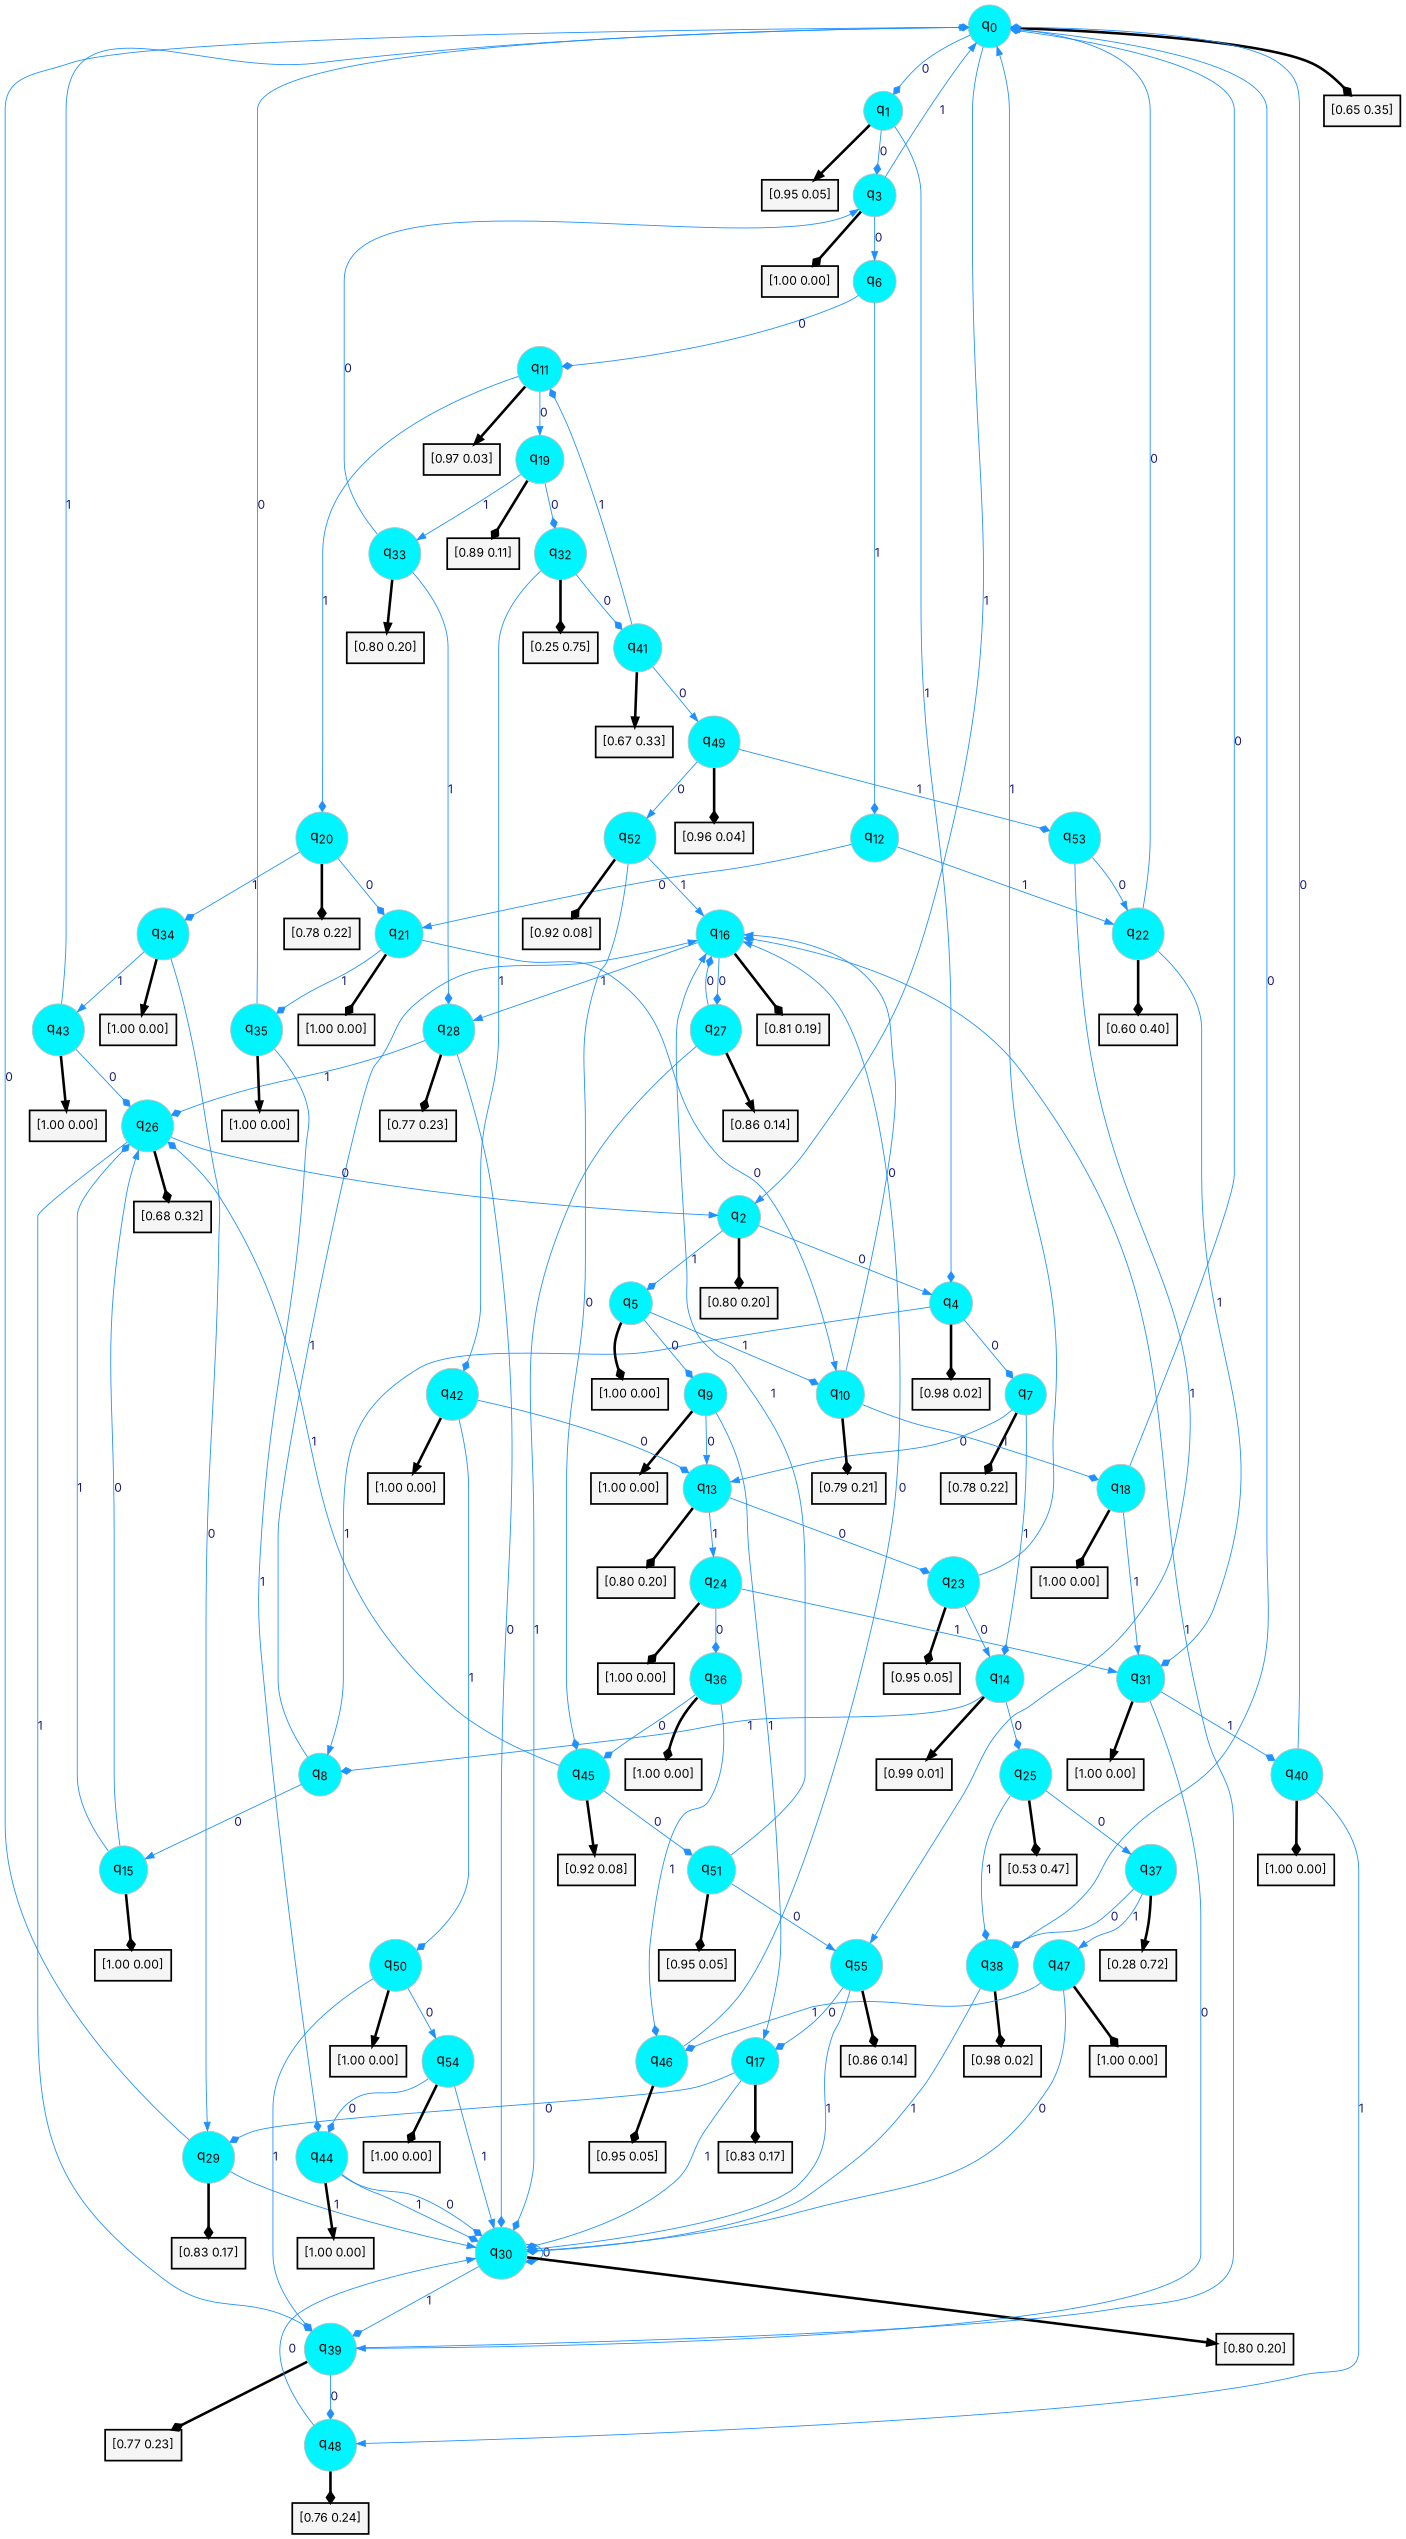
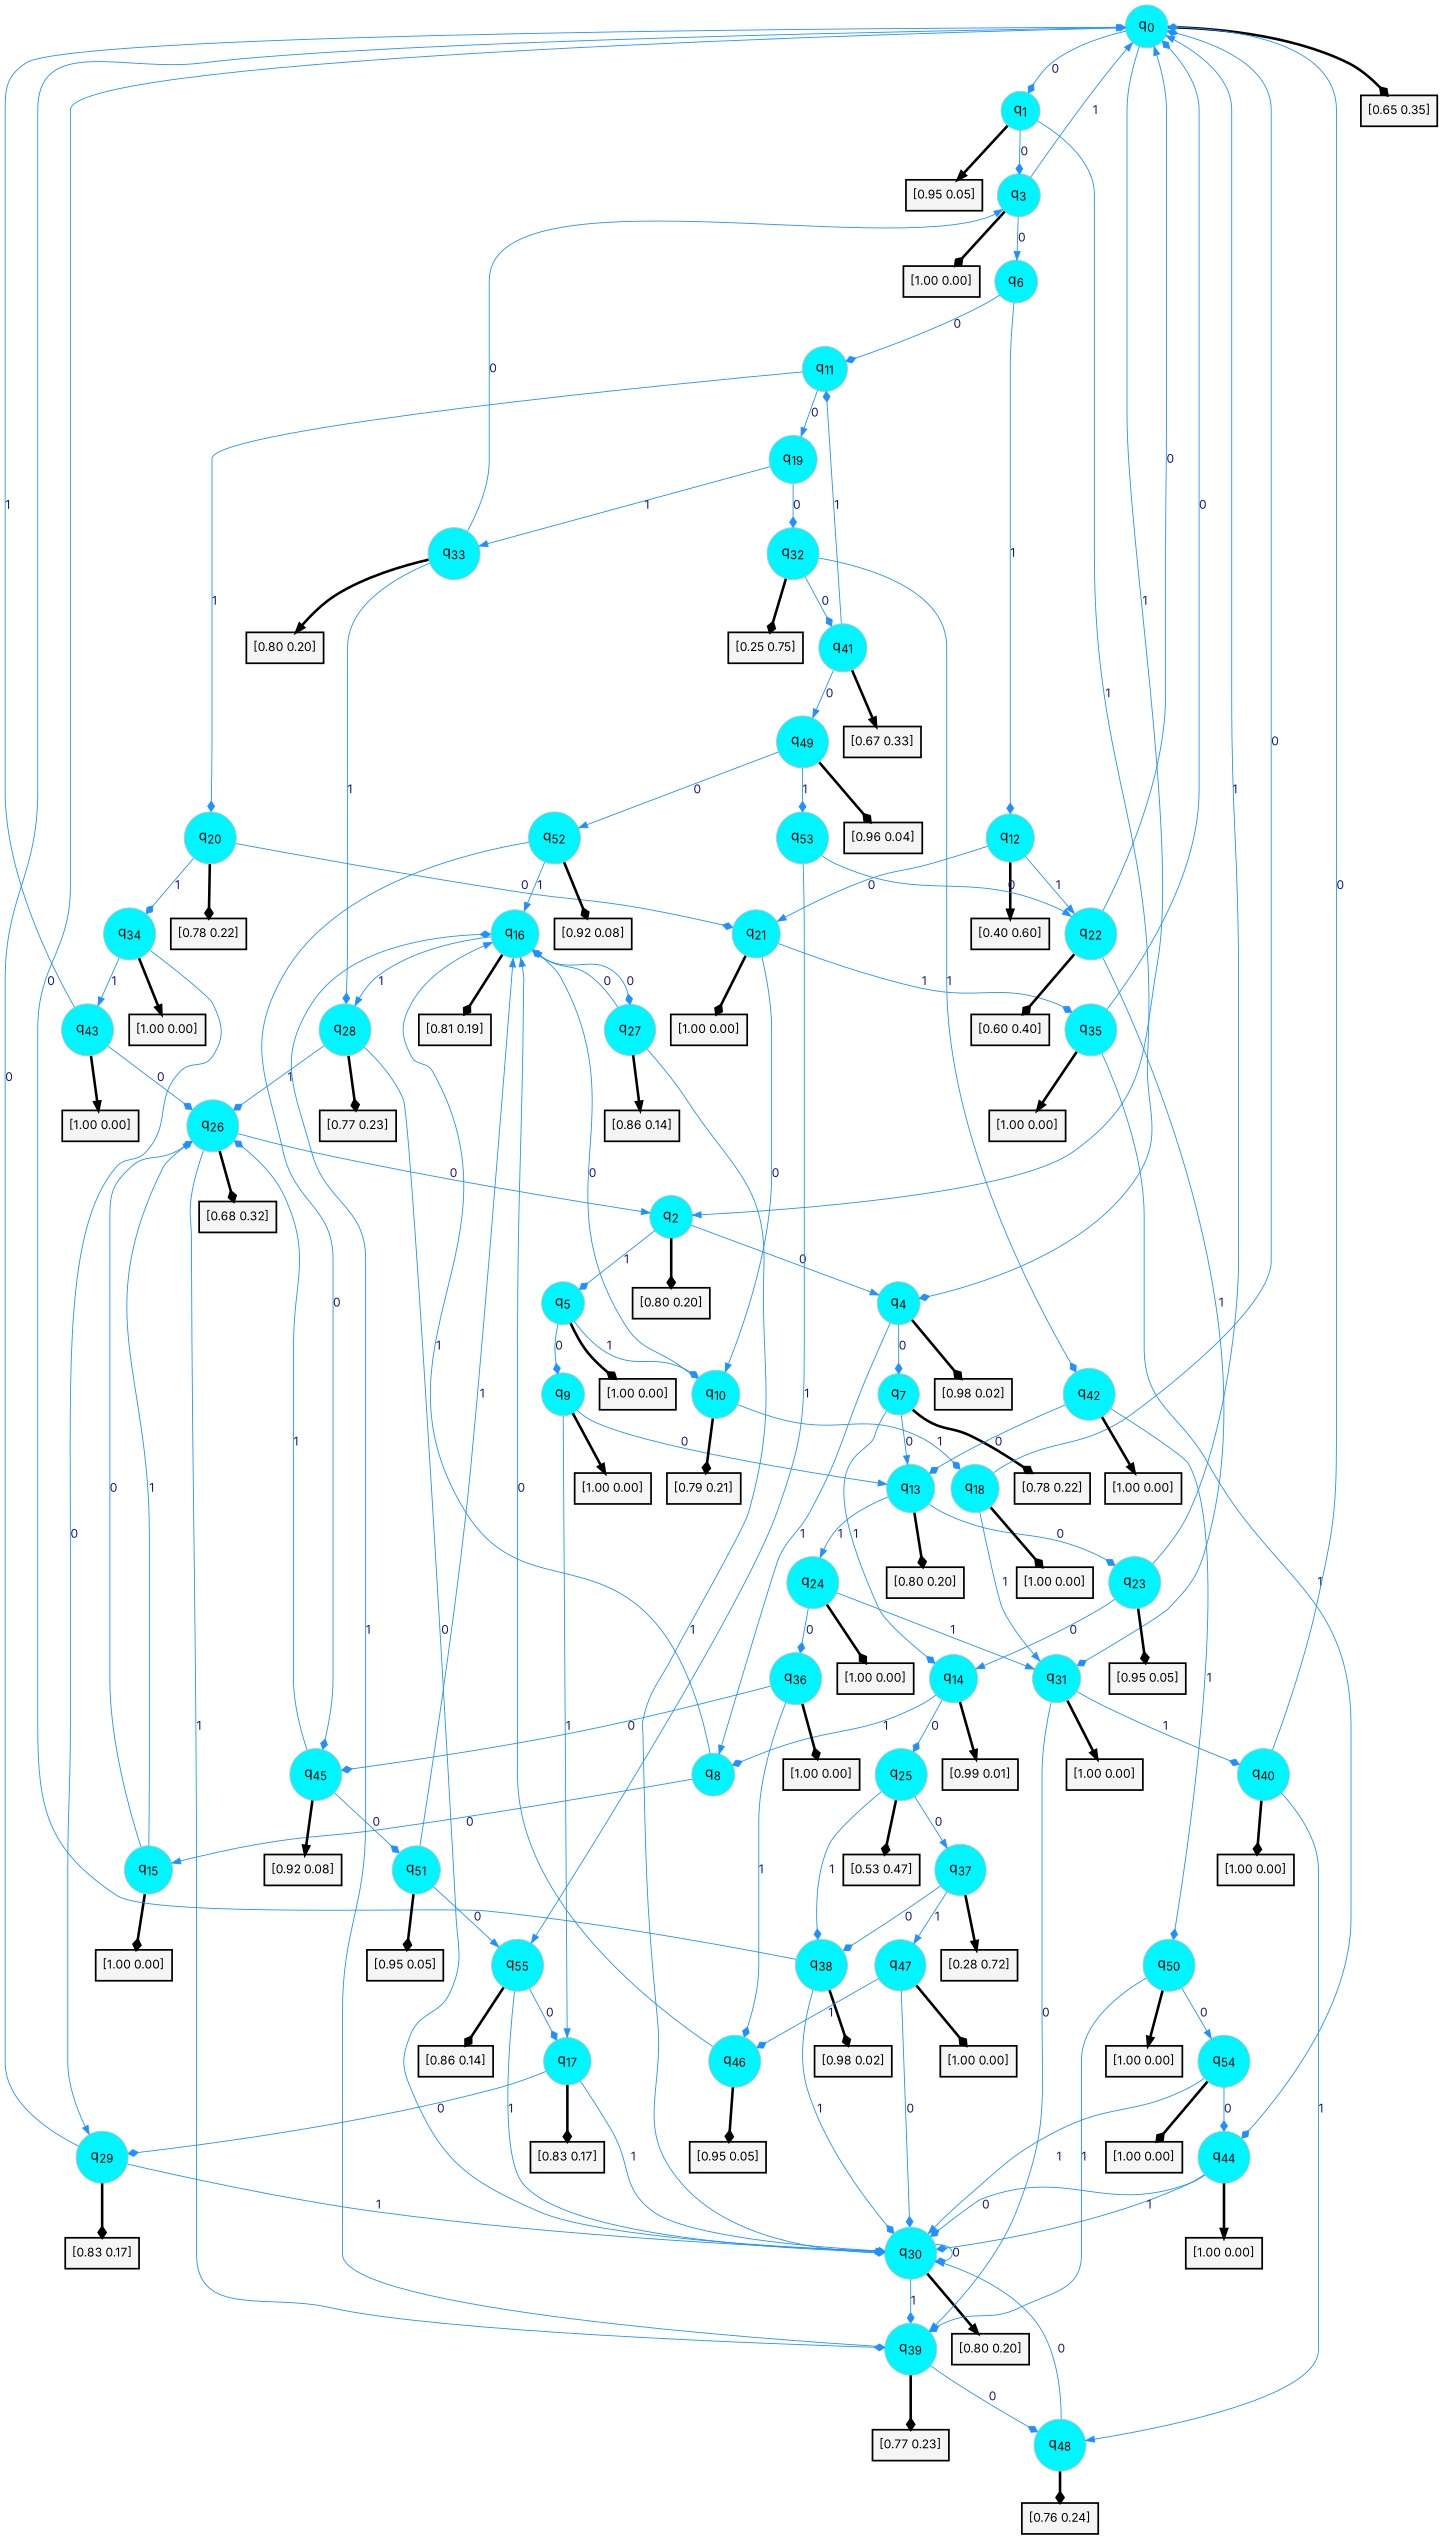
(462, 459) -> none
(483, 554) -> none
none -> (1010, 934)
